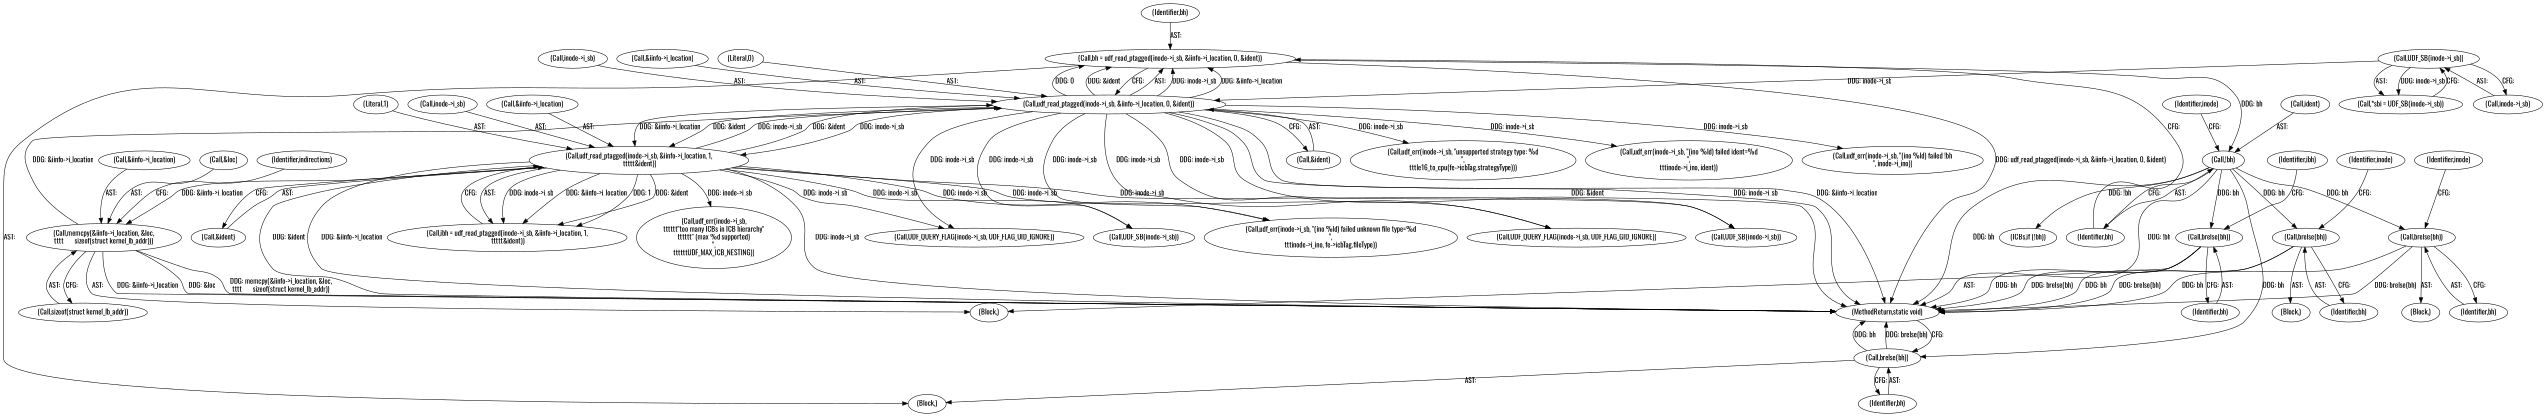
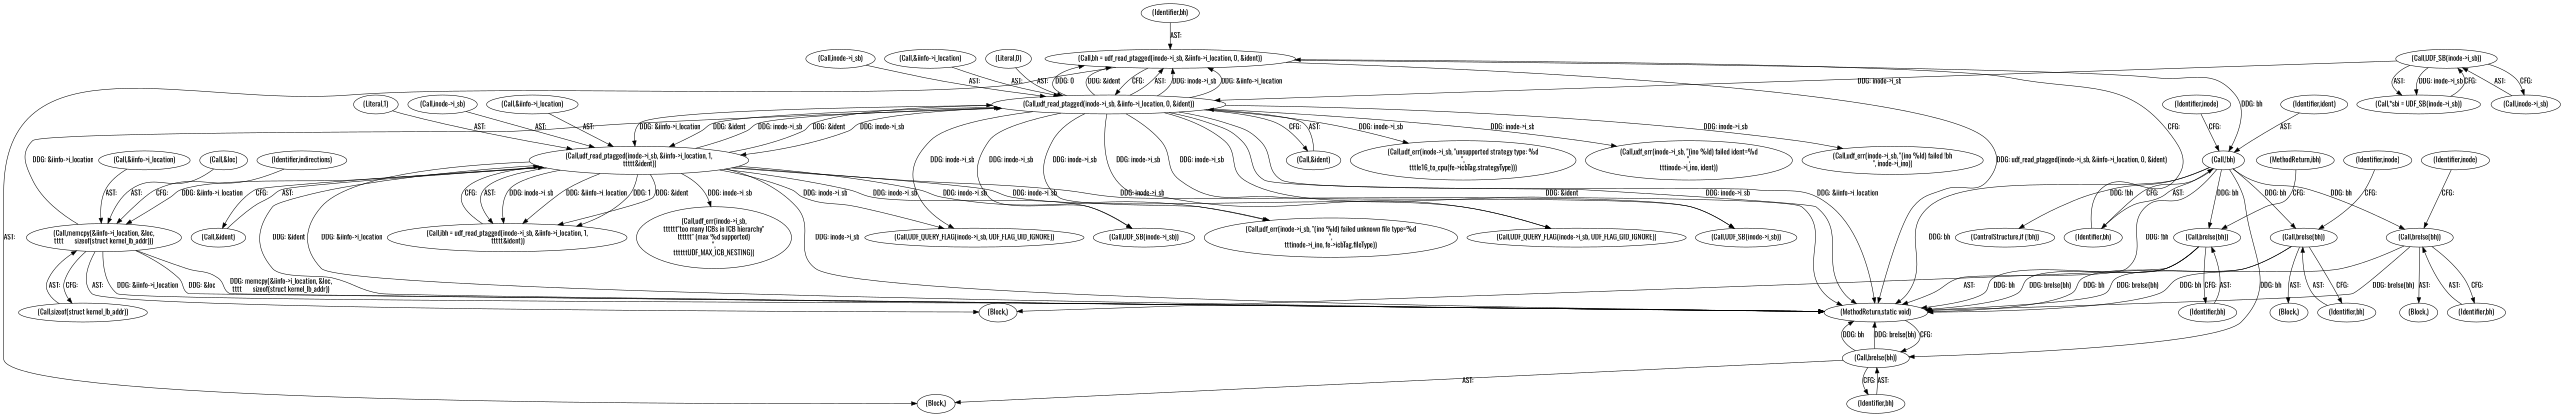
(2305, 104) -> (2314, 104)
(2297, 160) -> (2295, 160)
(2028, 238) -> (2005, 238)
